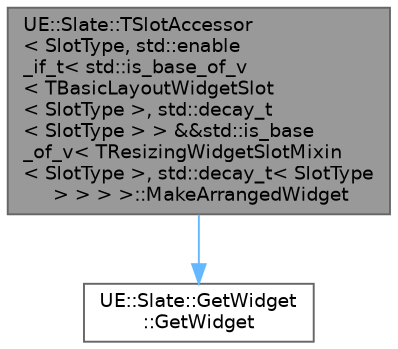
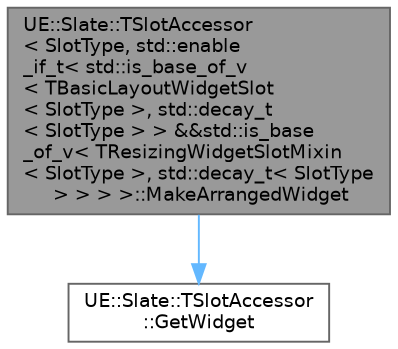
(199, 313) -> (199, 313)
